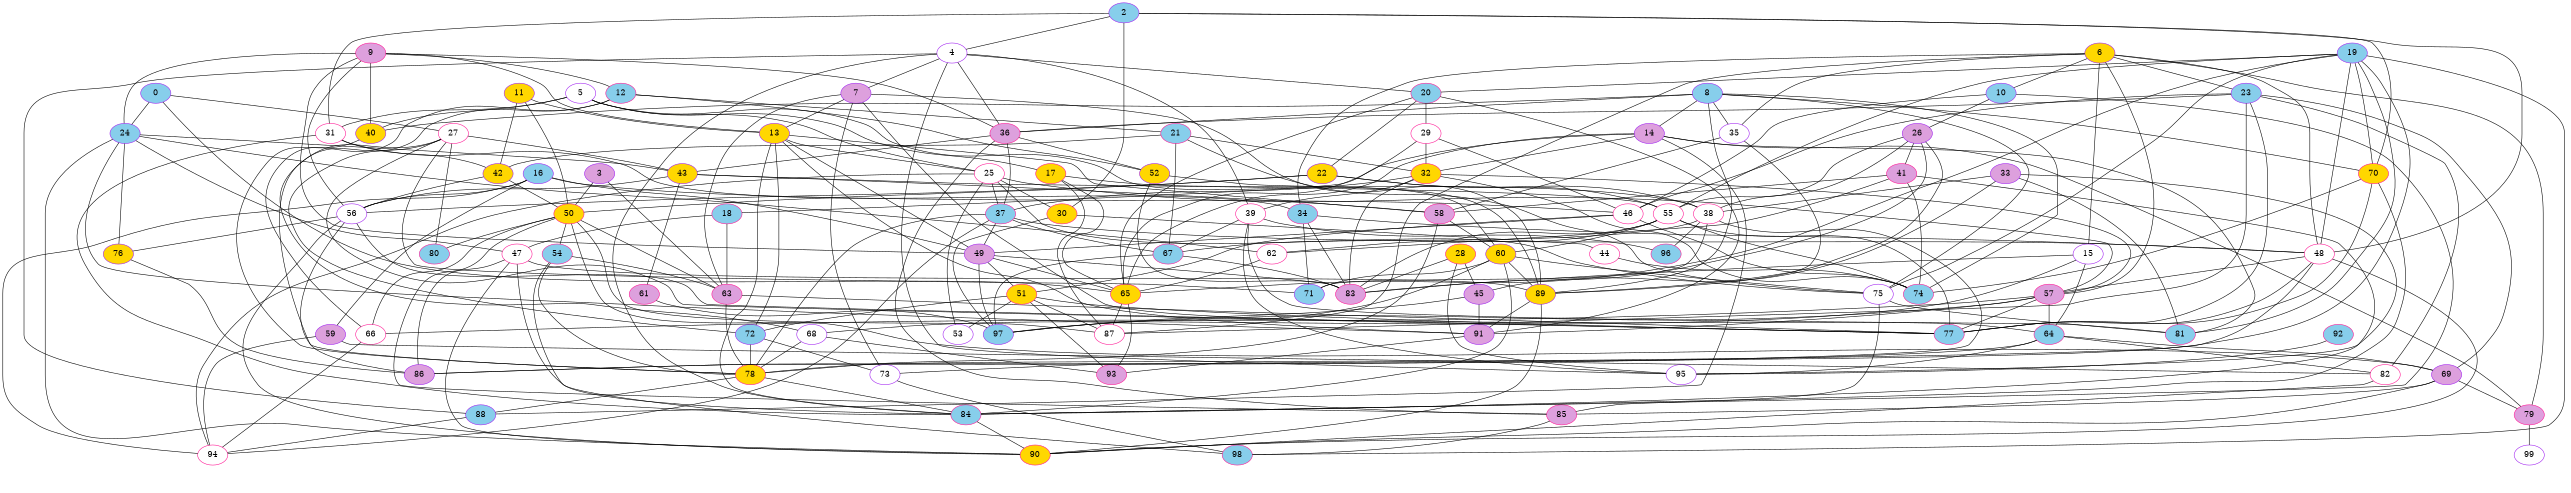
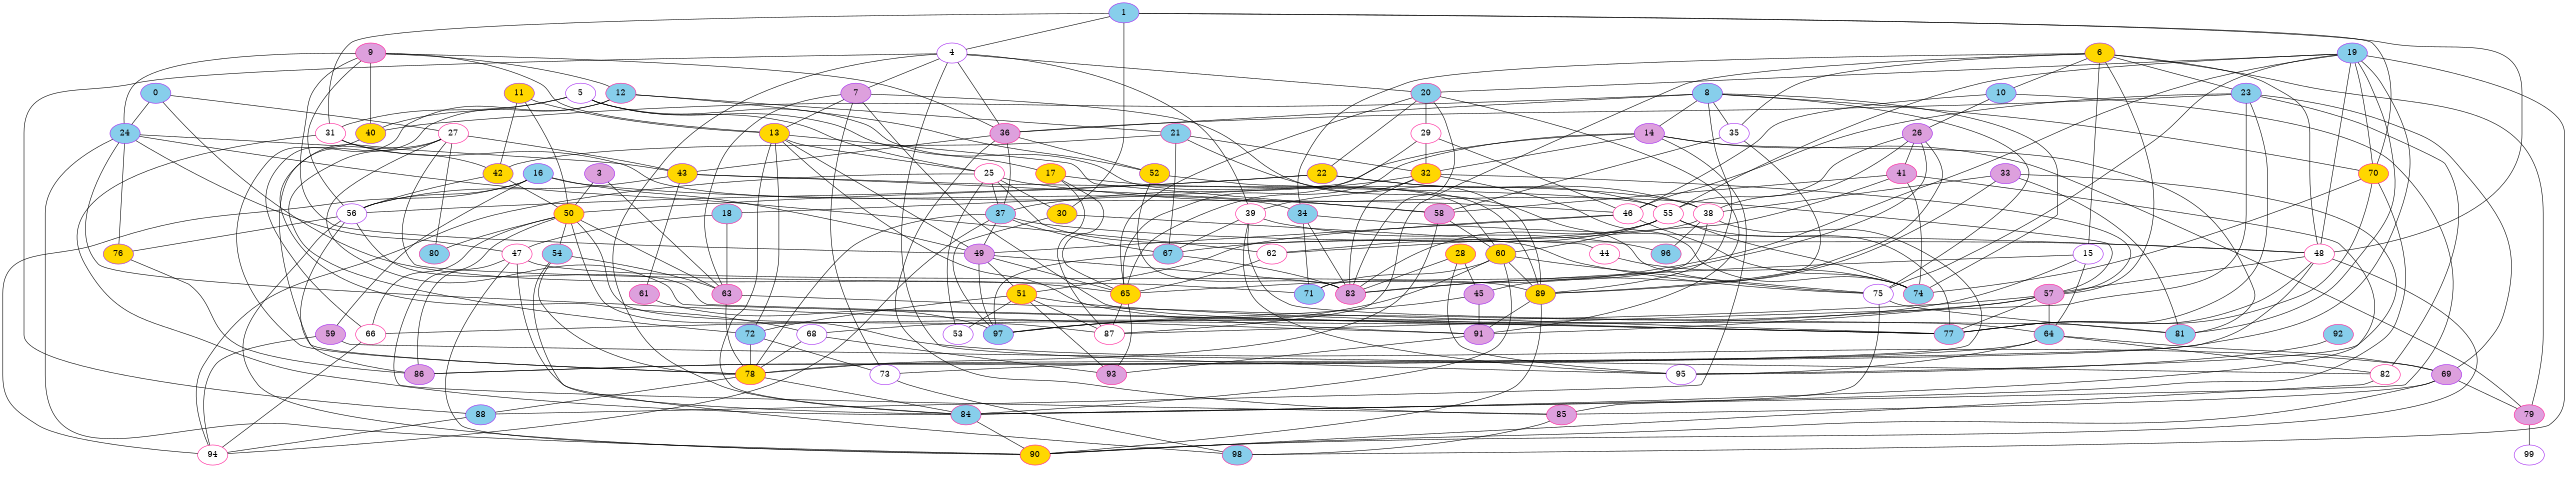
(1124, 13) -> (1124, 13)
none -> (1392, 213)
(1062, 214) -> (1062, 214)
